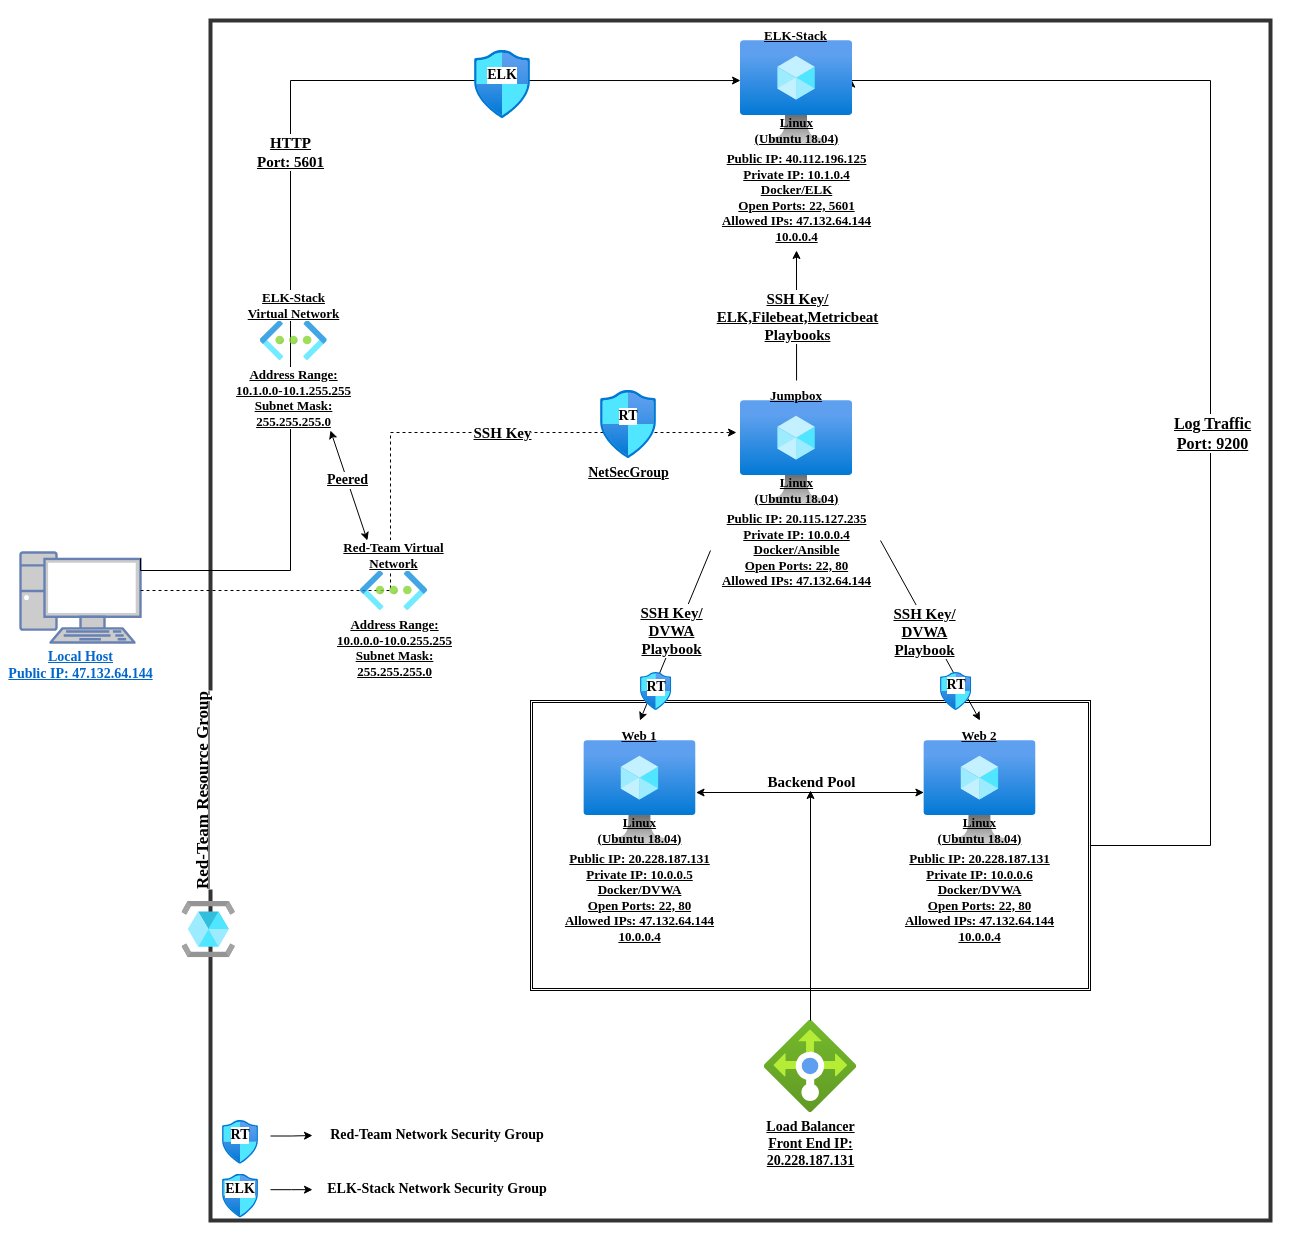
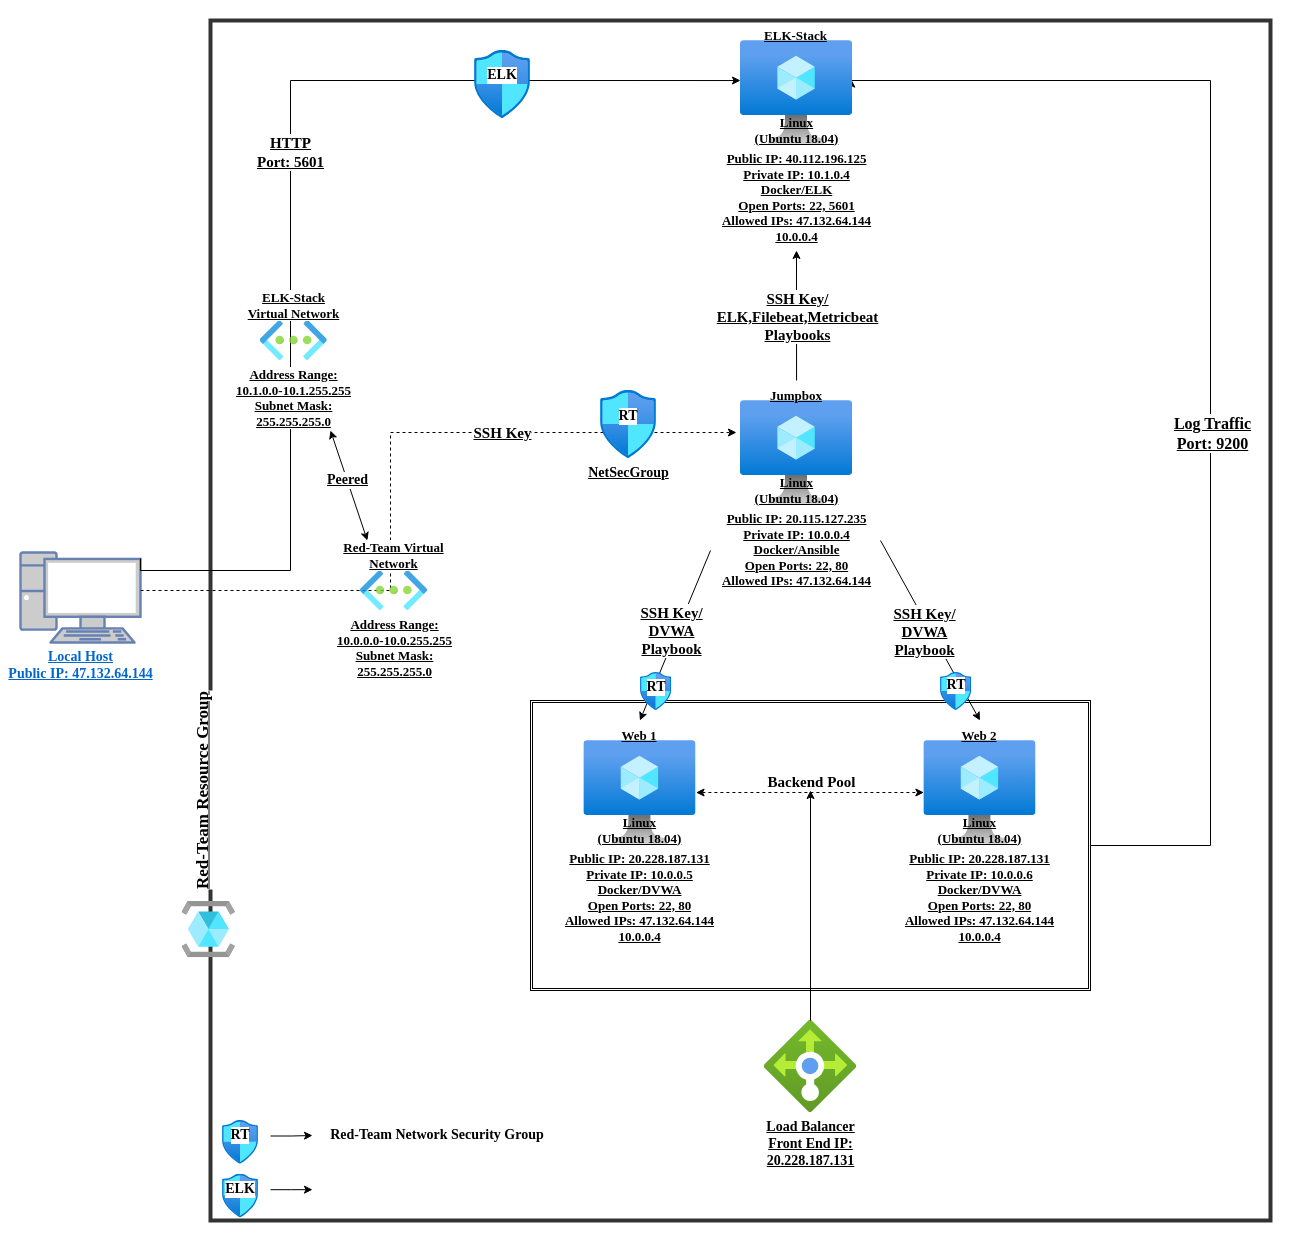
(810, 793) -> (810, 793)
(438, 1189) -> none
